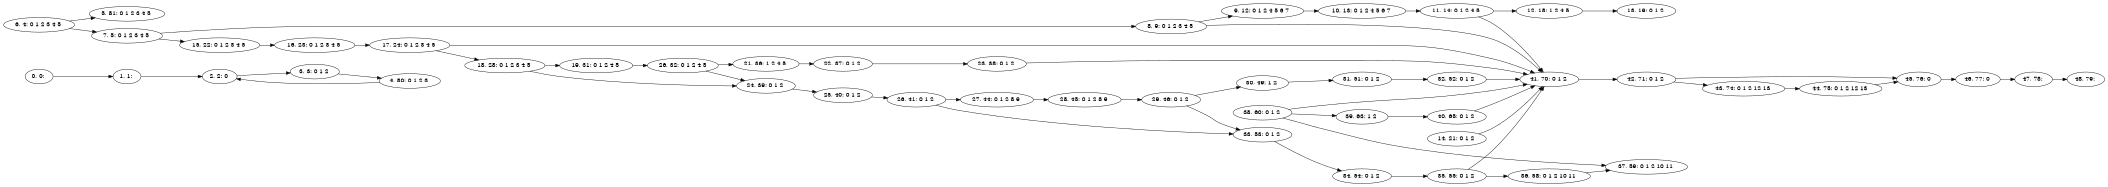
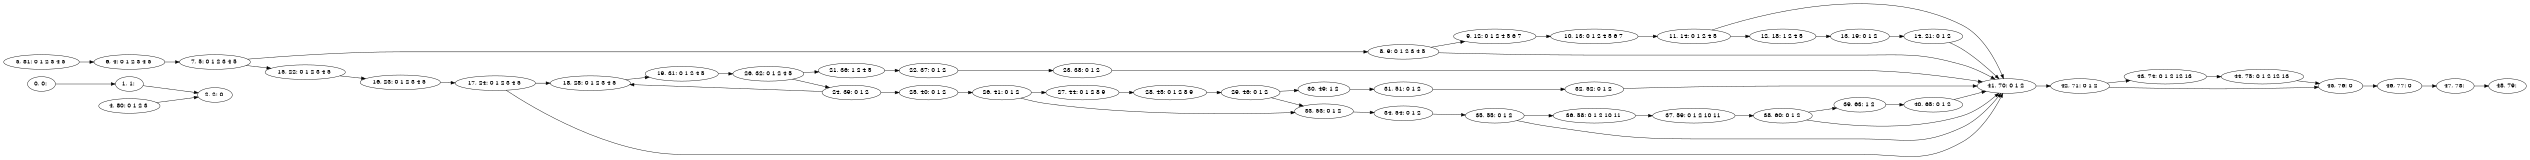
(80, 20) -> (85, 62)
none -> (1894, 36)
(315, 72) -> none
(631, 83) -> (728, 88)
(1441, 152) -> (1742, 116)
